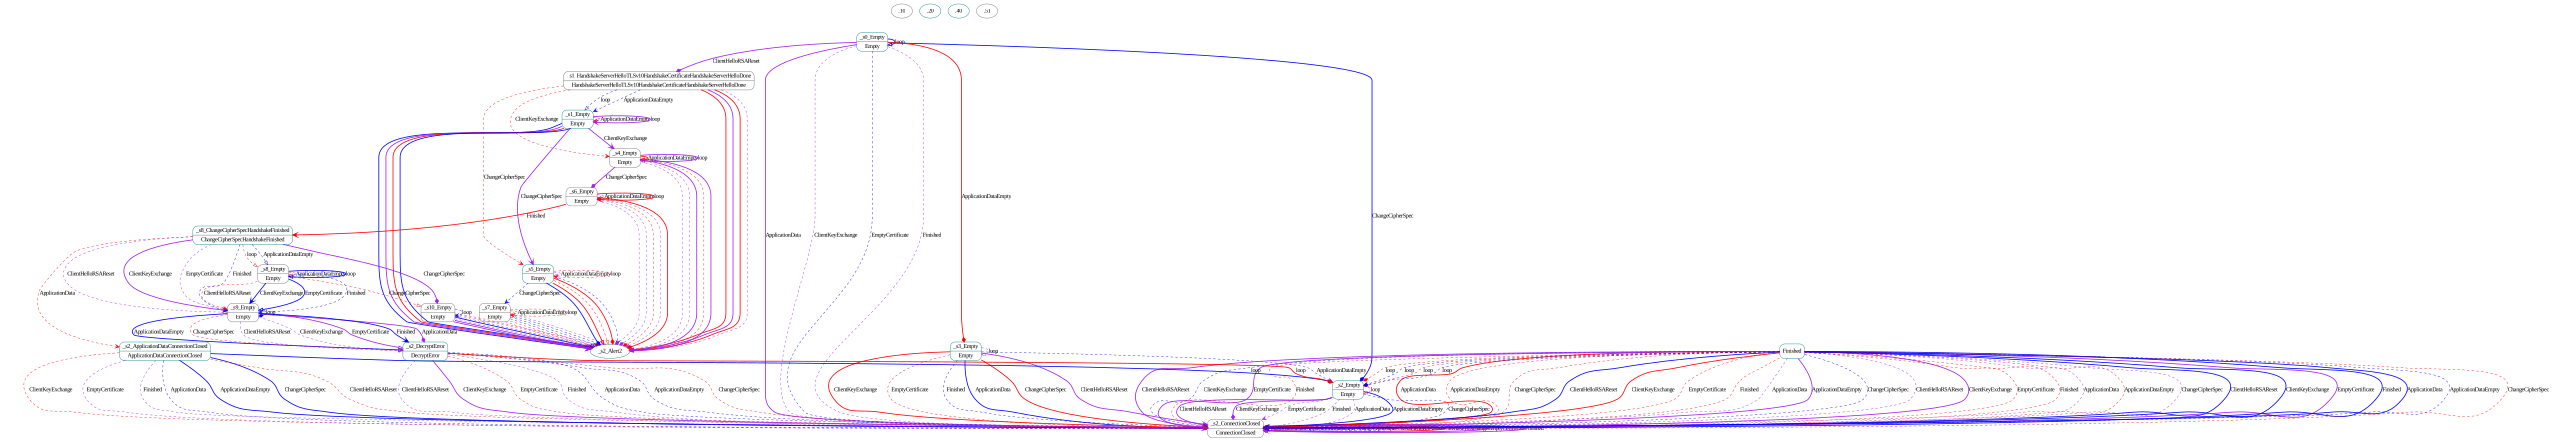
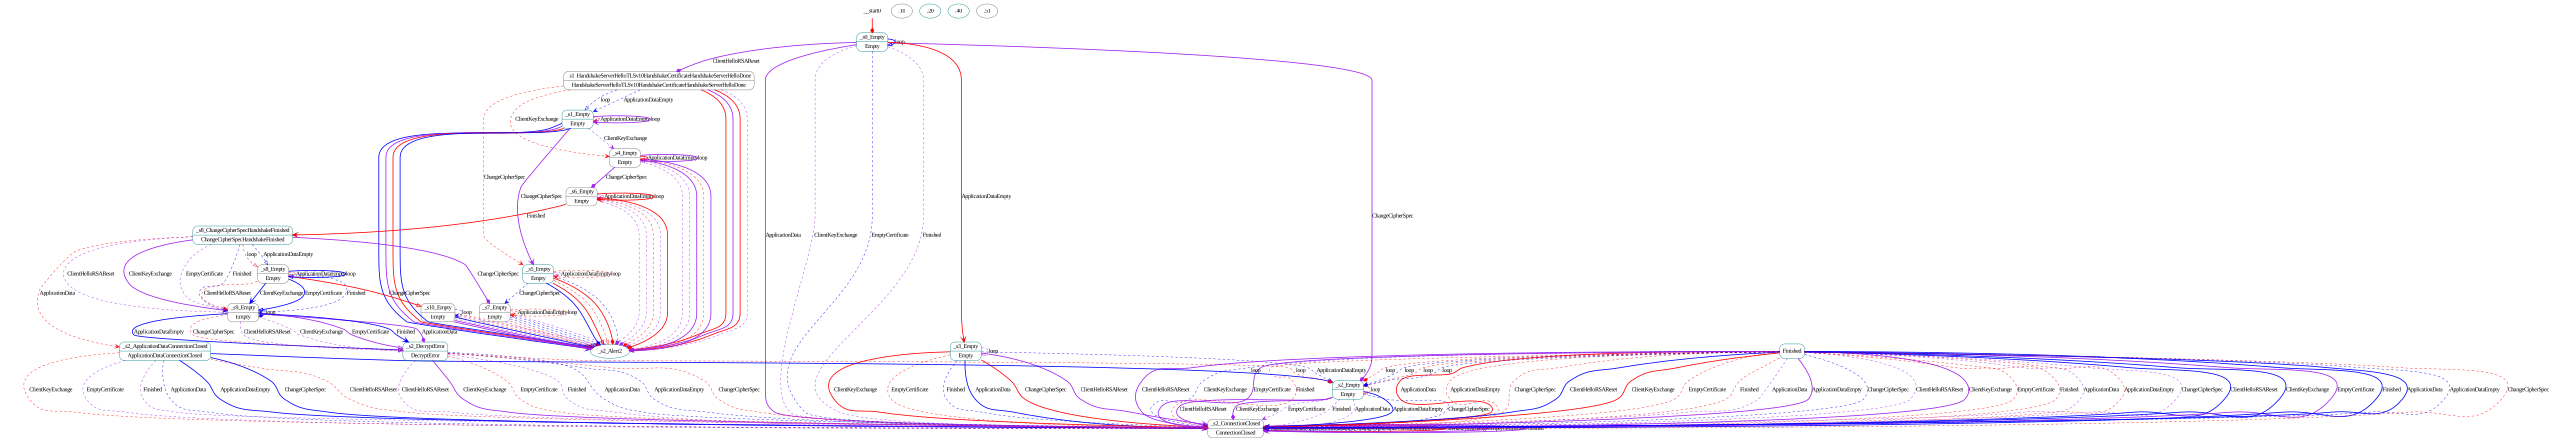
none -> (872, 11)
(1281, 62) -> (1281, 62)
(600, 137) -> (600, 137)
(961, 164) -> (961, 164)
(364, 263) -> (406, 248)
(354, 287) -> (354, 287)
(889, 362) -> (889, 362)
